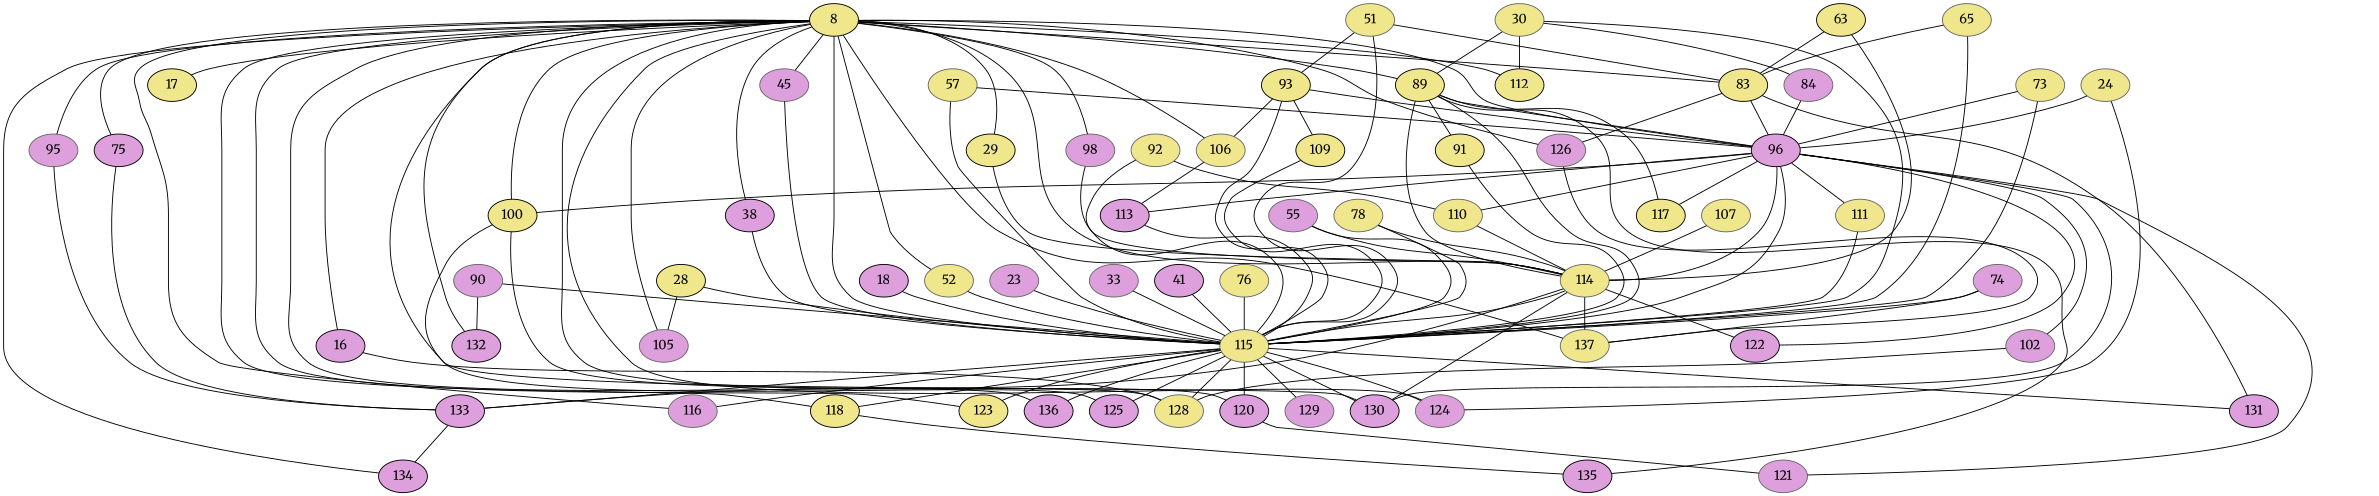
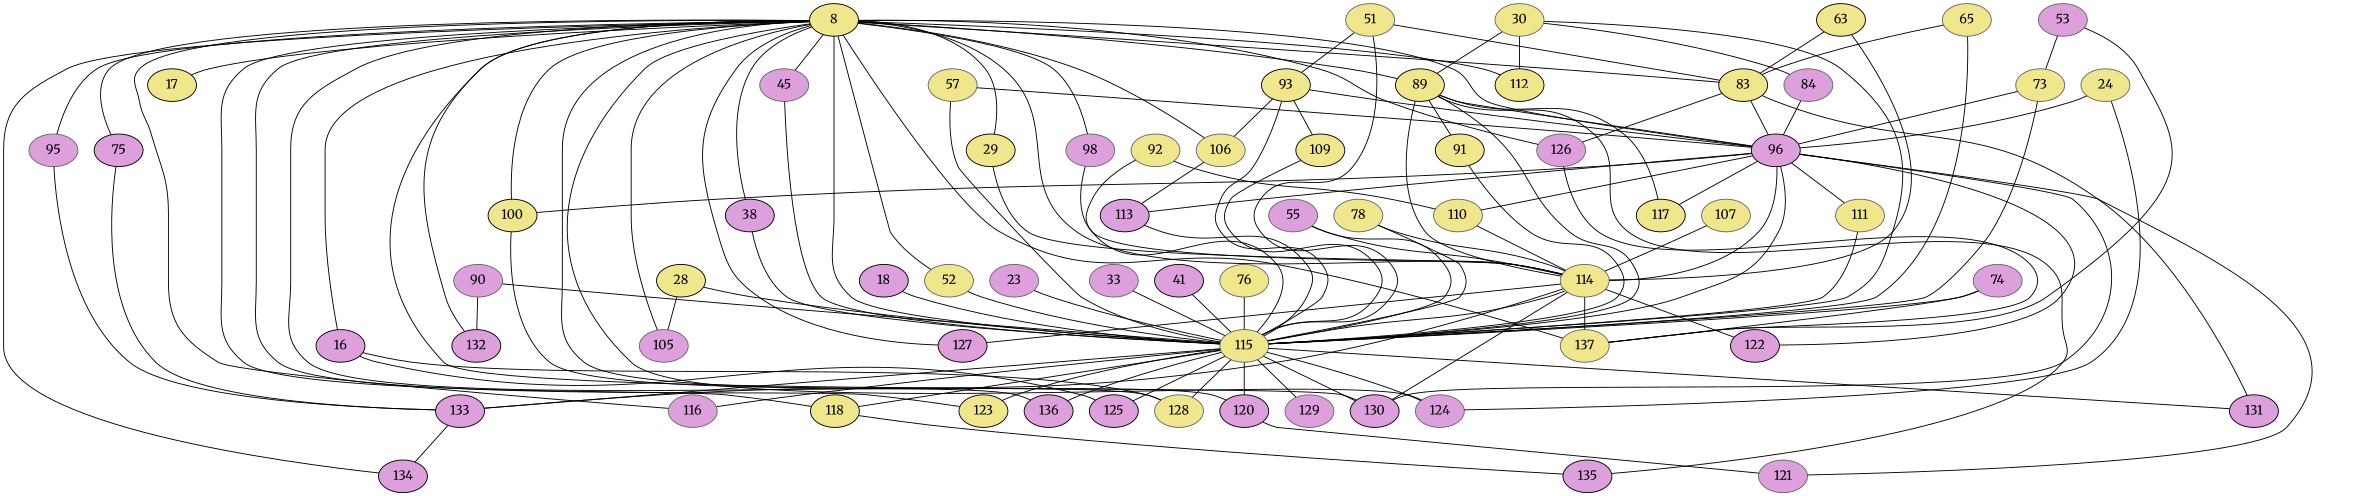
none -> (2063, 20)
none -> (963, 346)
(2030, 346) -> none
(519, 382) -> (709, 378)
